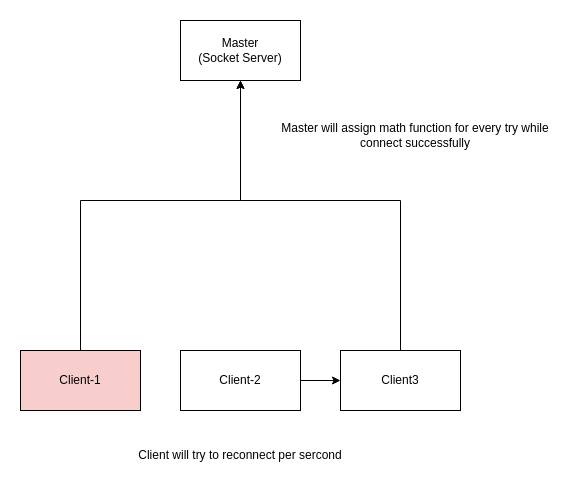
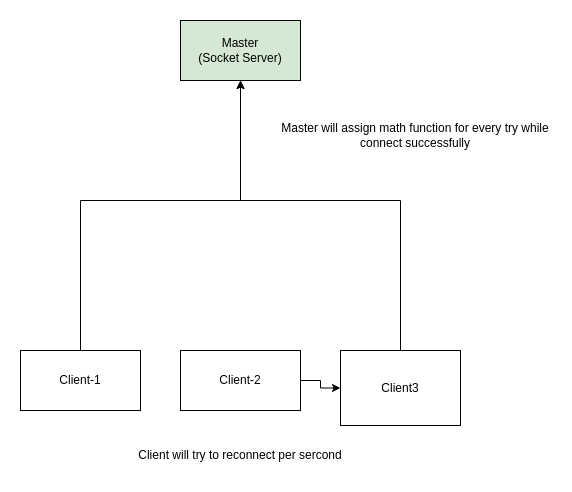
(241, 51) -> (241, 51)
(81, 381) -> (81, 381)
(401, 381) -> (401, 388)
